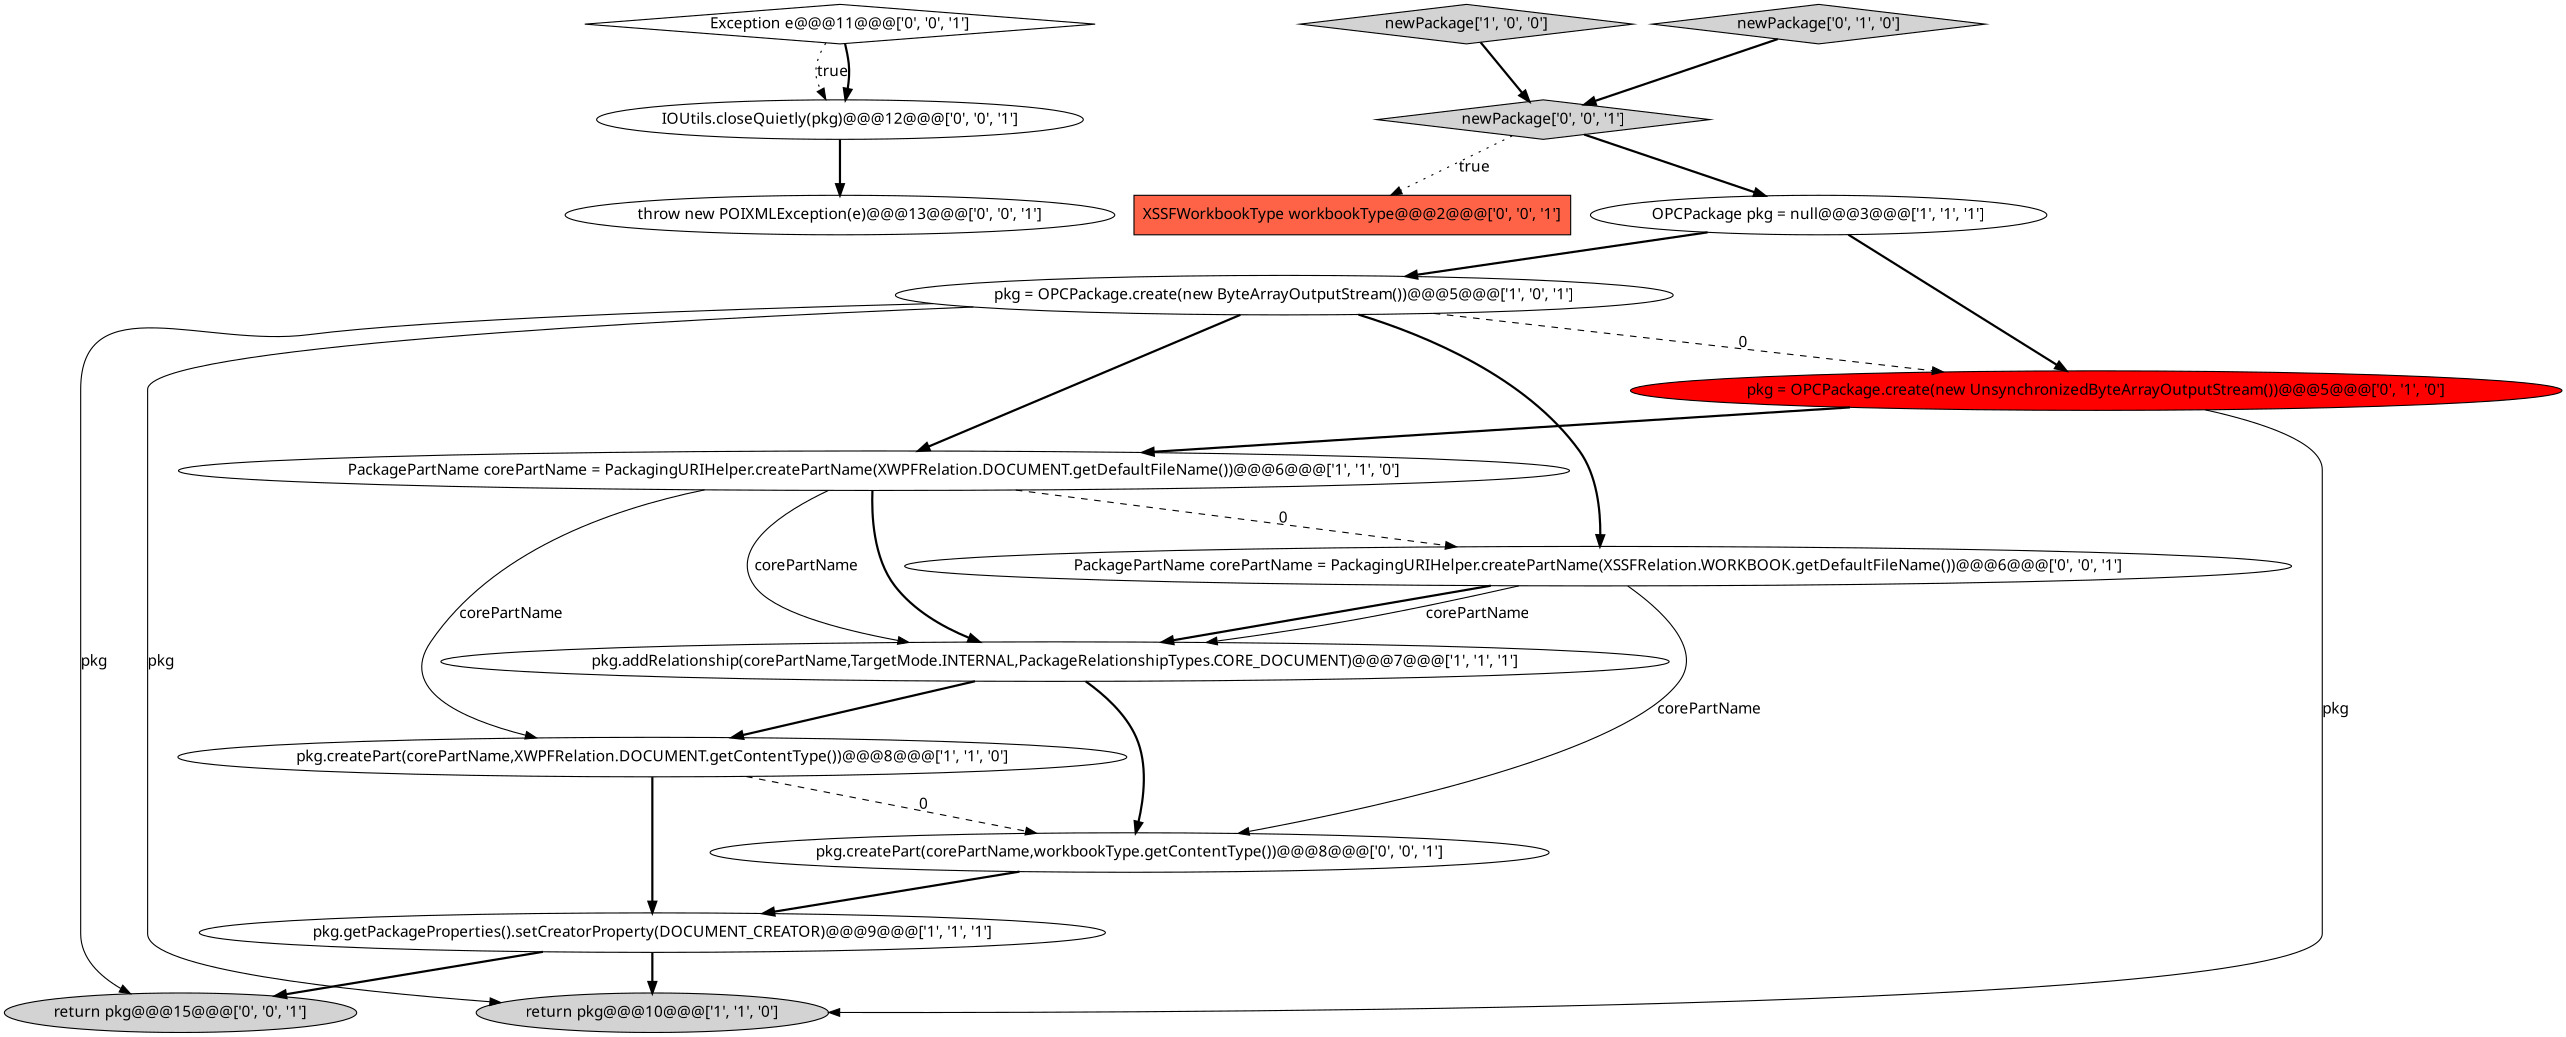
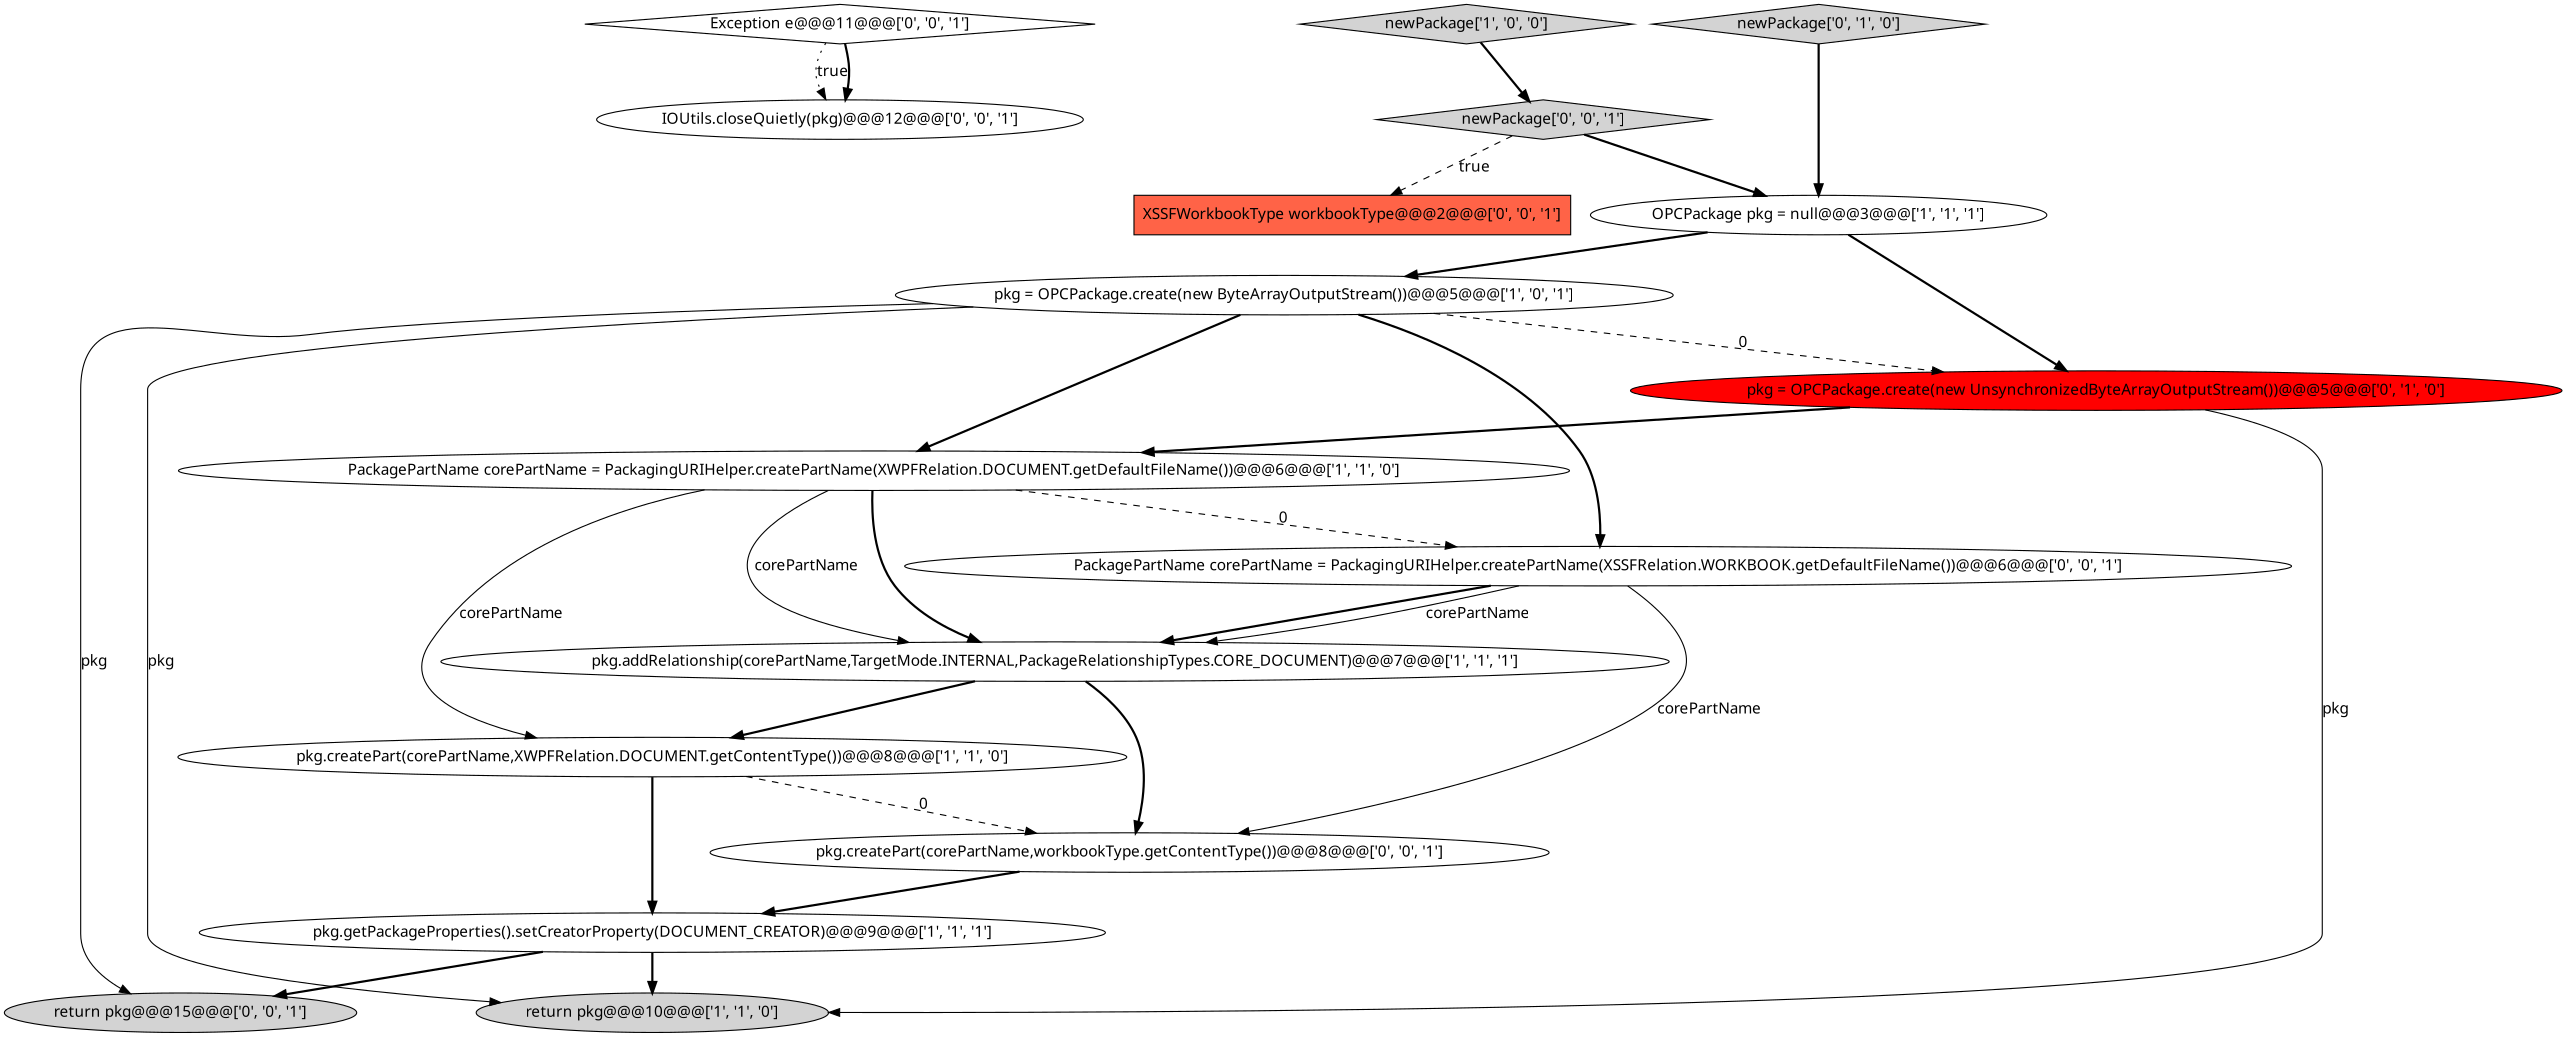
(1686, 70) -> (1819, 114)
(1456, 163) -> (1456, 163)
(840, 215) -> none
